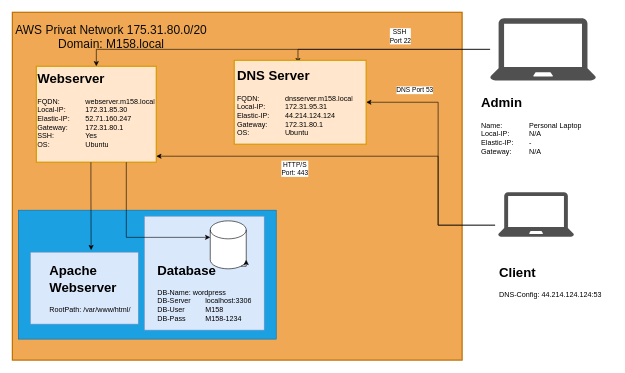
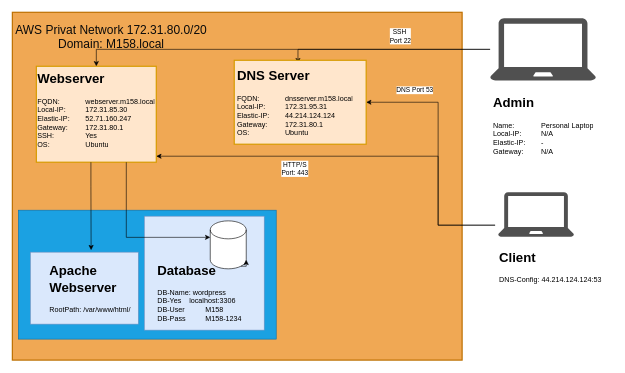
(111, 36) -> (111, 36)
(531, 131) -> (543, 131)
(203, 284) -> (197, 284)
(555, 294) -> (555, 279)
